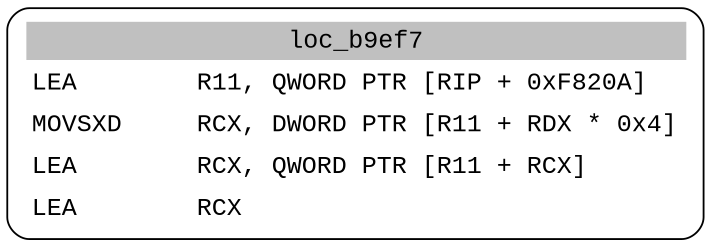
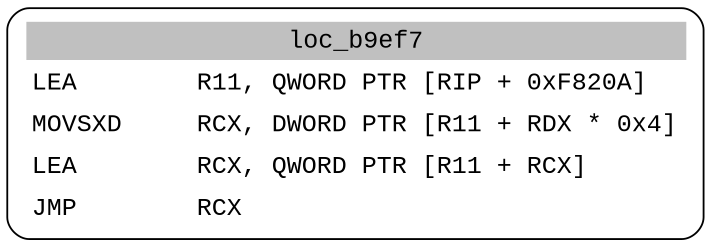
(137, 207) -> (137, 207)
